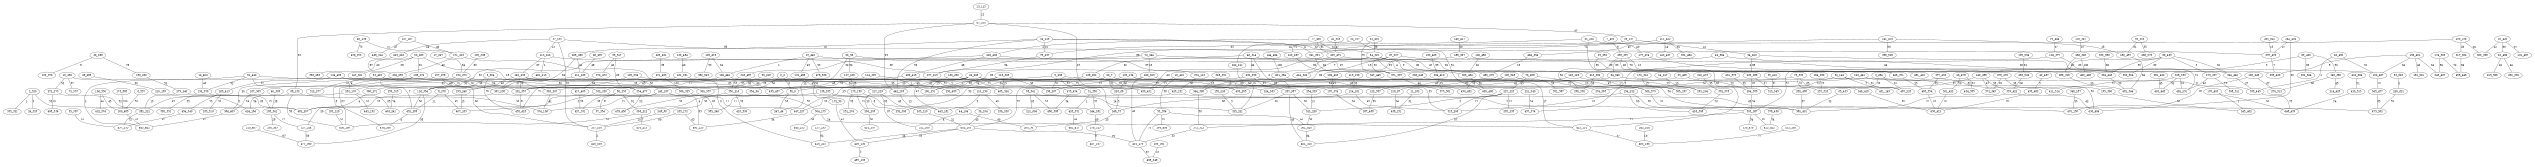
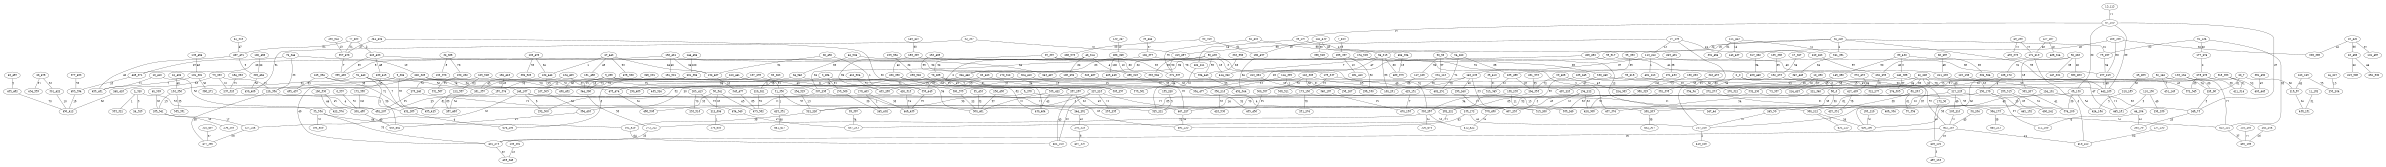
(1587, 83) -> (964, 83)
none -> (716, 128)
